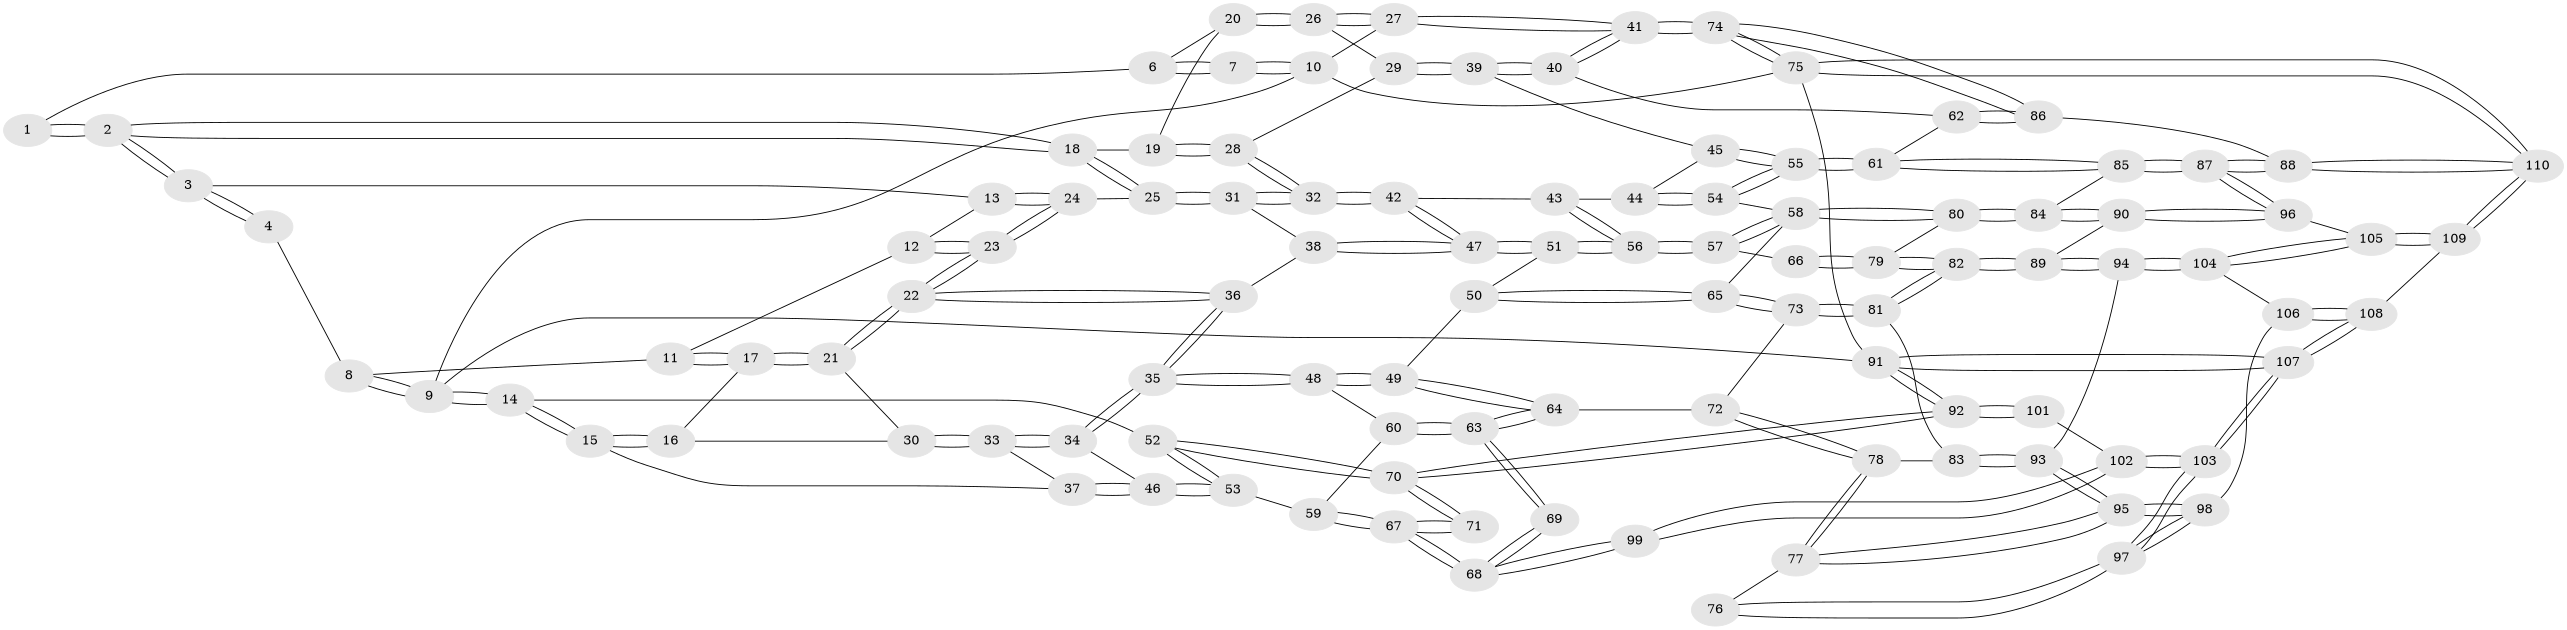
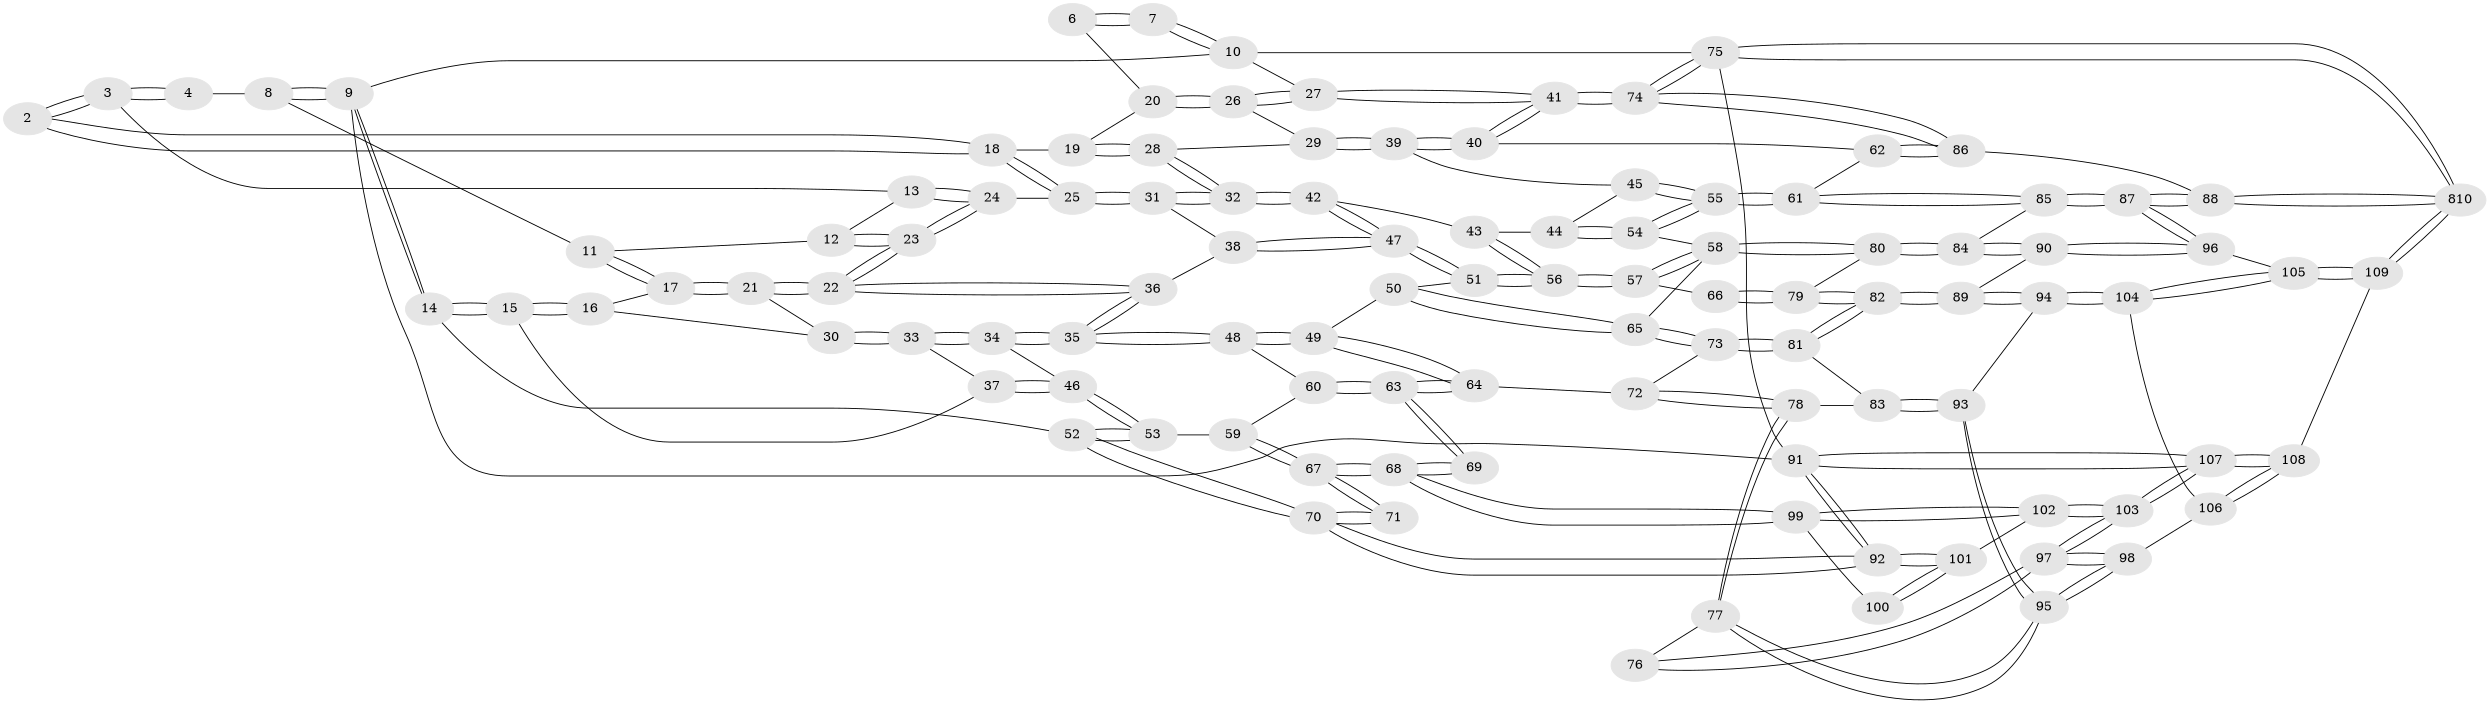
(28, 130) -> none
(2538, 166) -> (2460, 200)
none -> (1878, 608)
